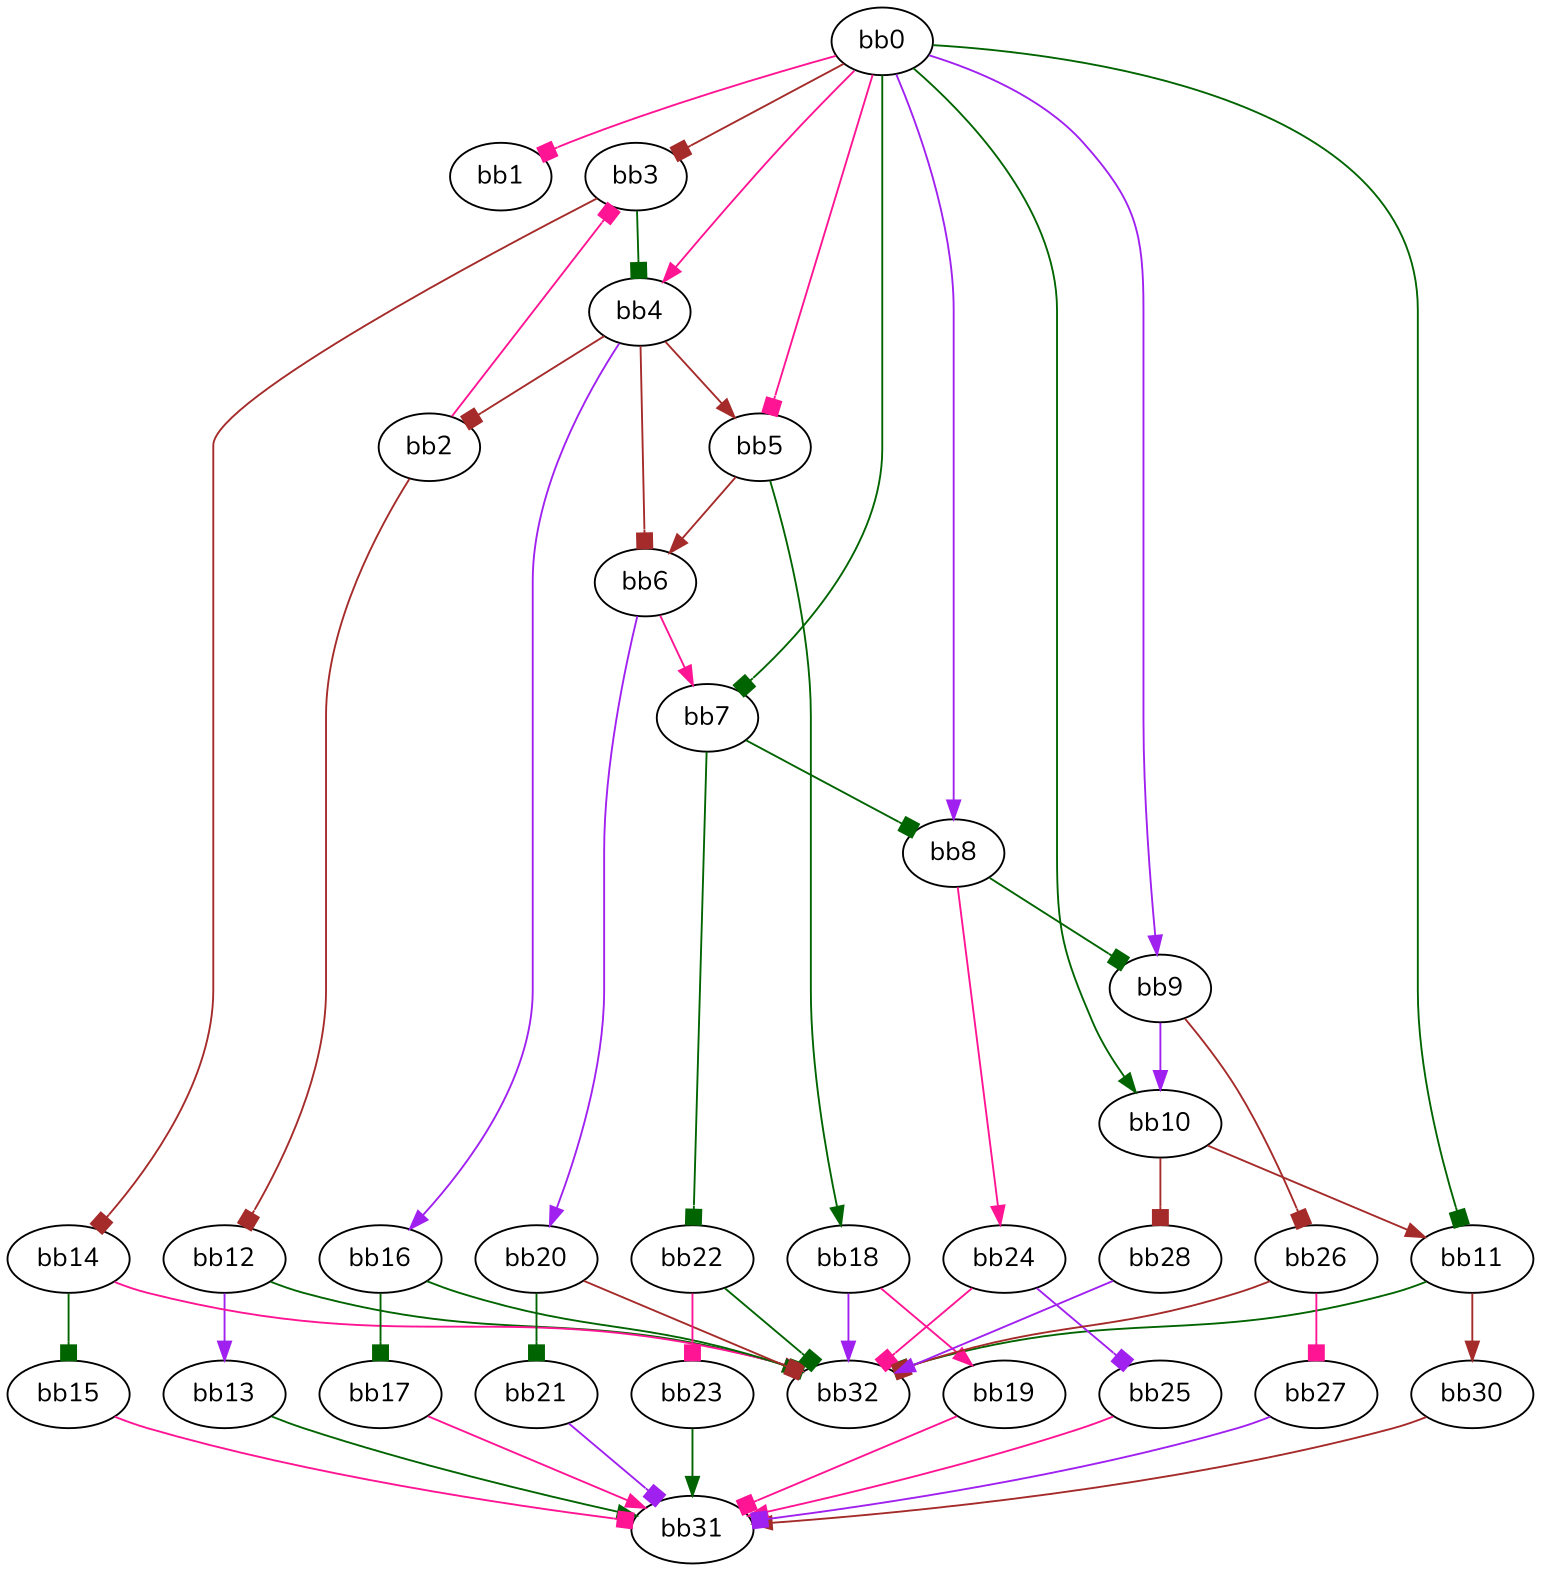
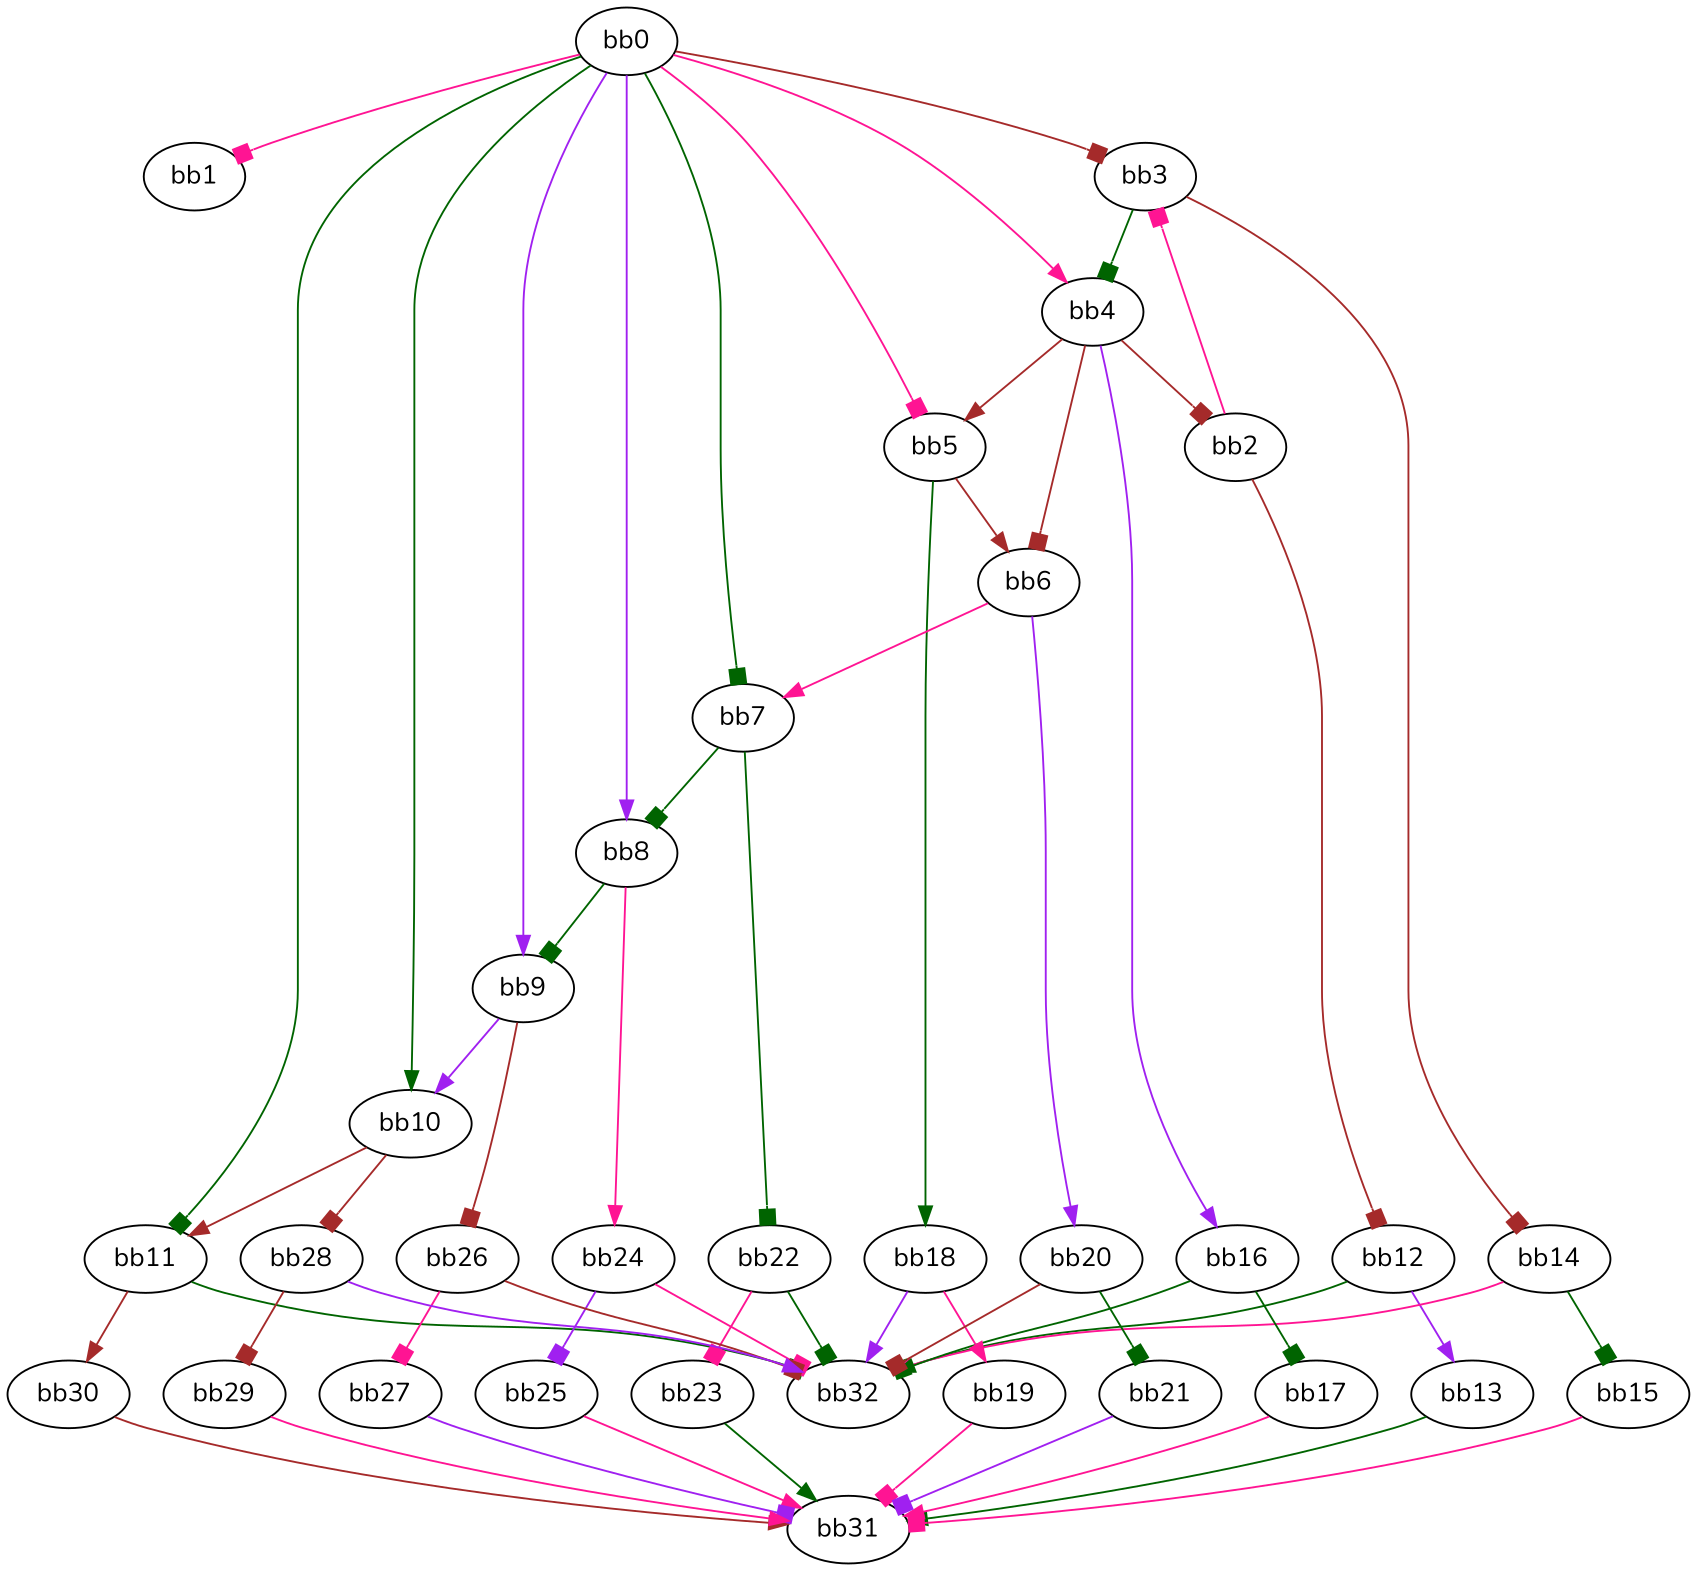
none -> (225, 1394)
